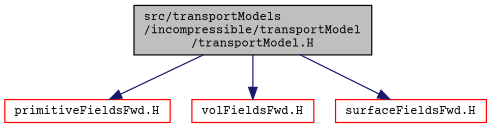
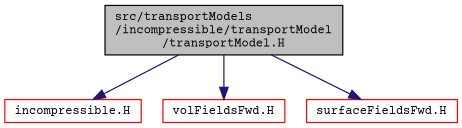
(88, 111) -> (73, 111)
